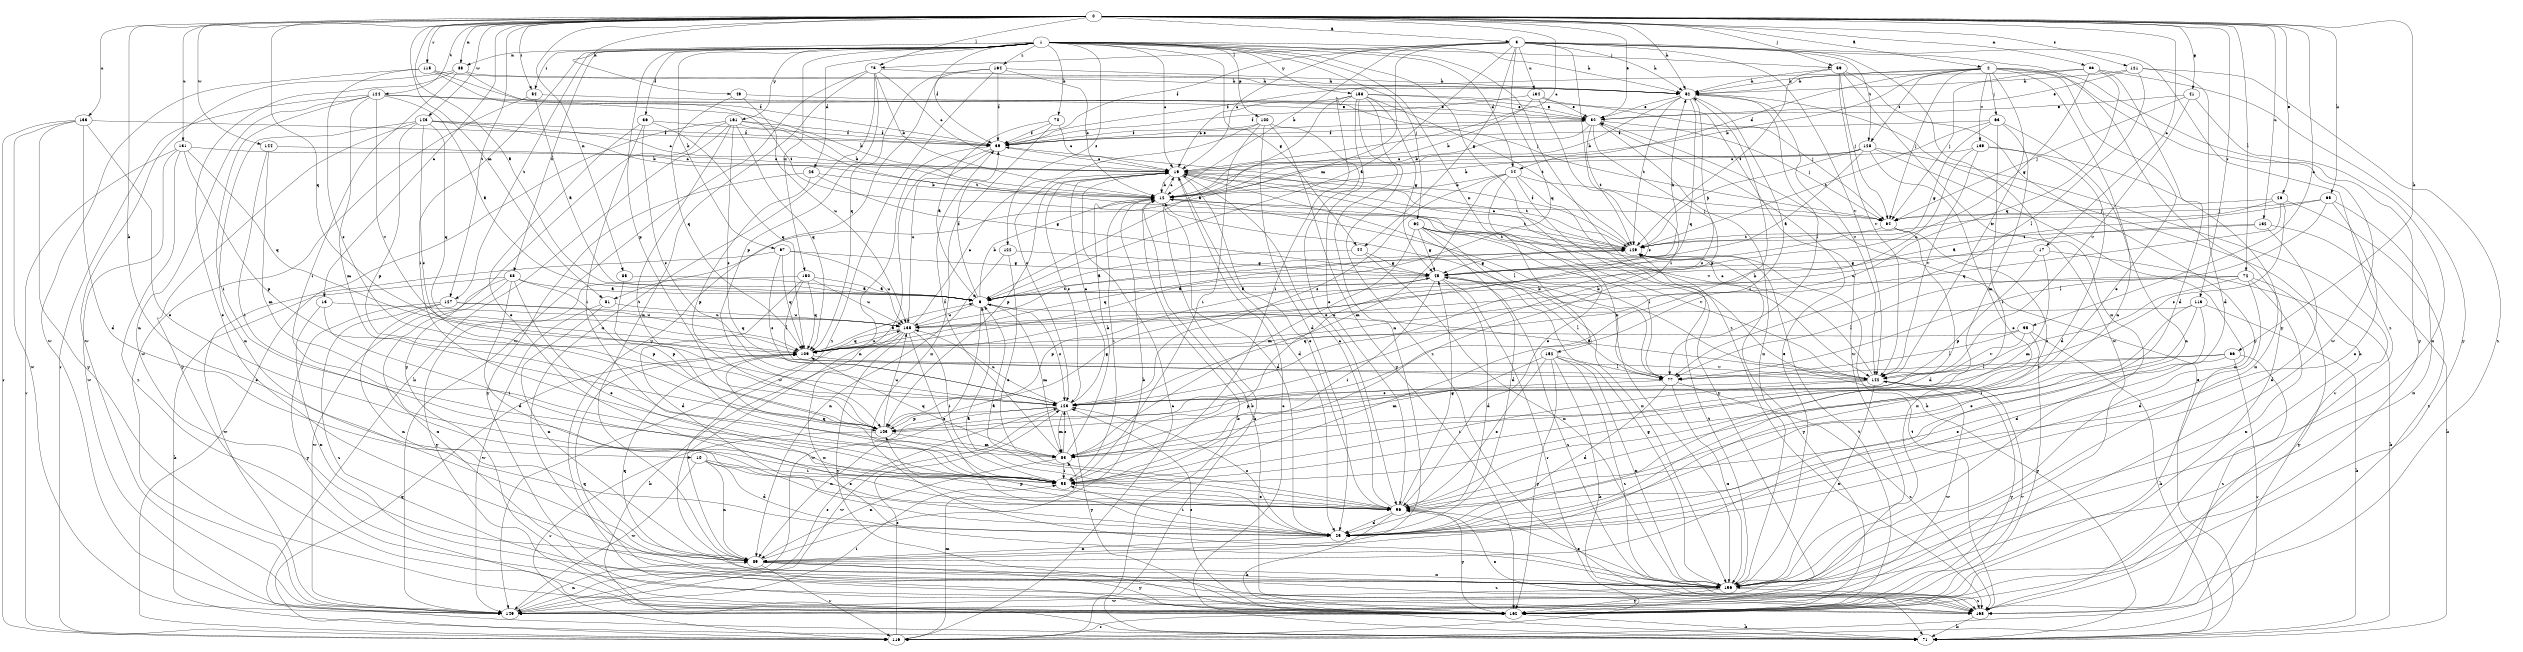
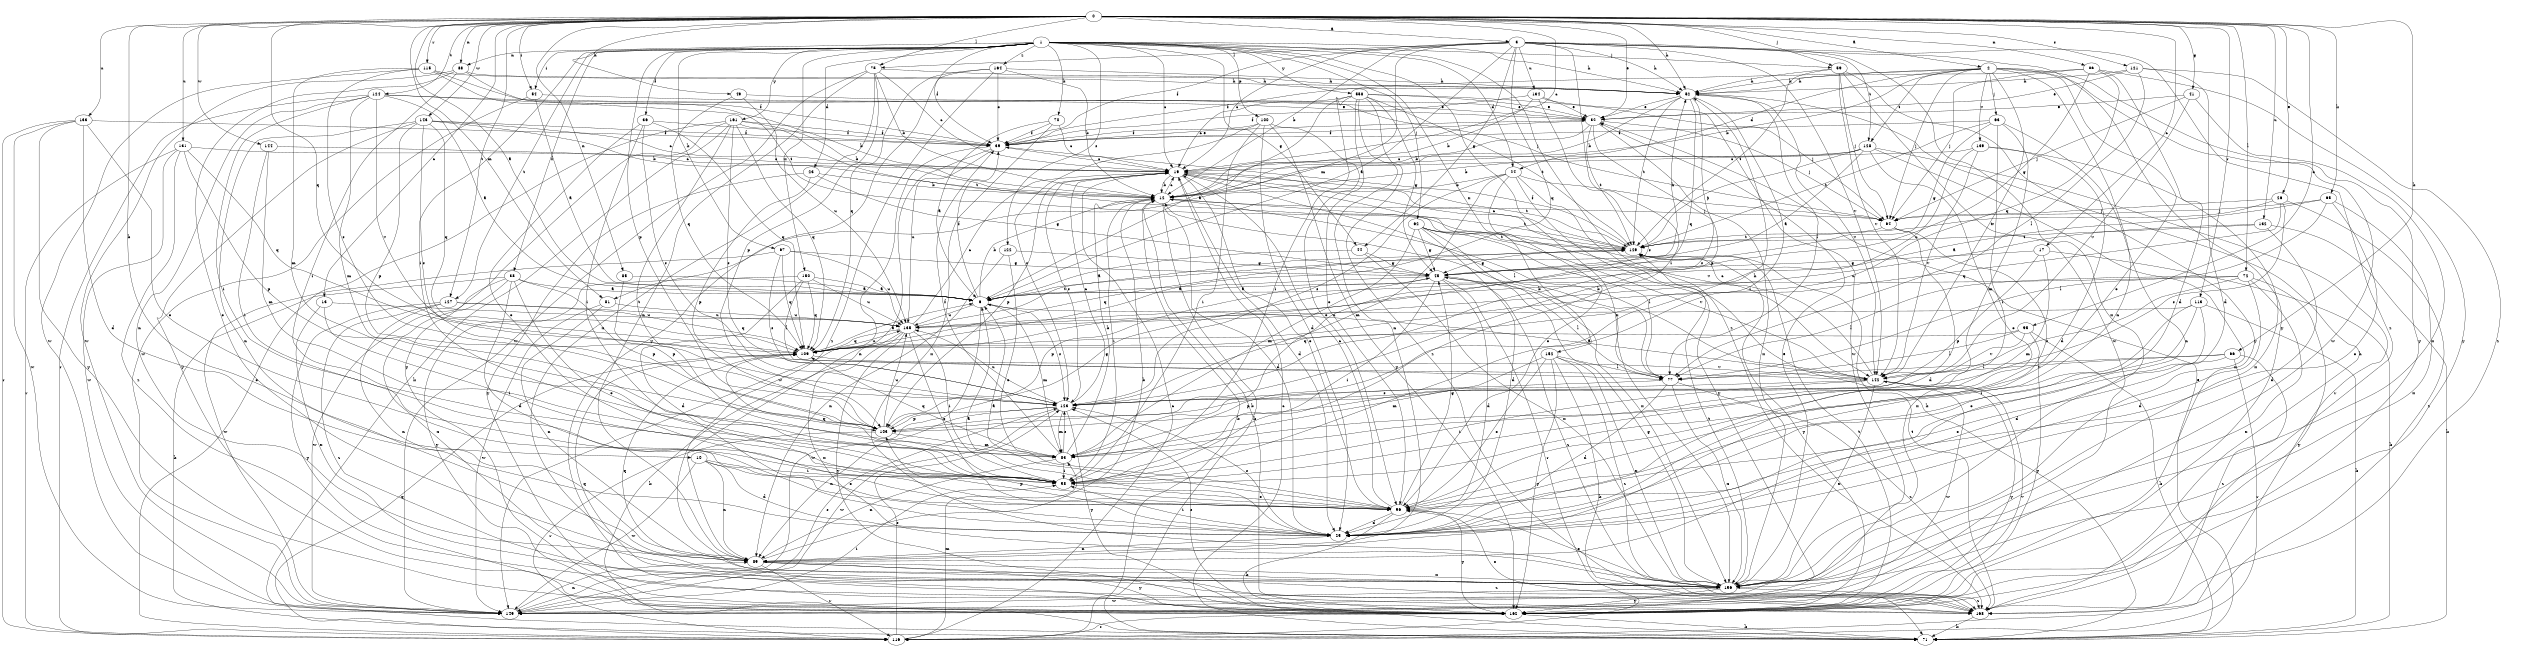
(1360, 94) -> (1360, 94)
(999, 107) -> (999, 107)
none -> (505, 377)
